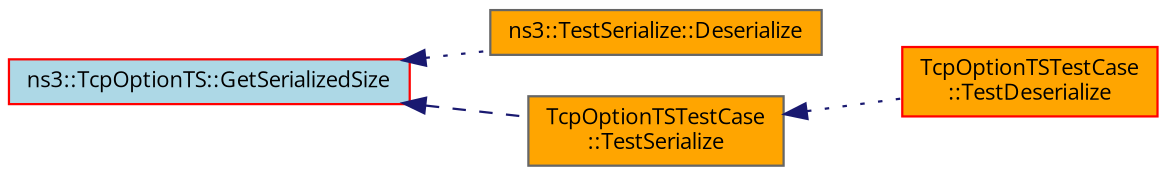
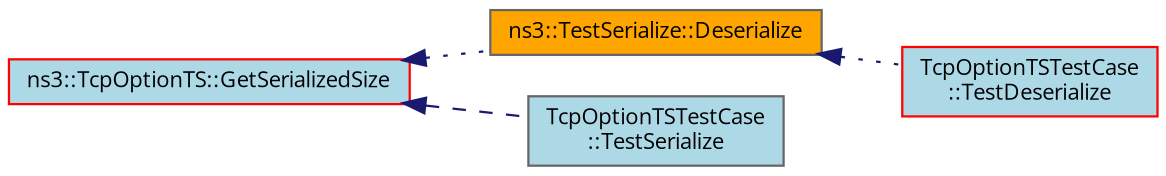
(1030, 82) -> (1030, 82)
(855, 105) -> (871, 61)
(656, 131) -> (656, 131)
